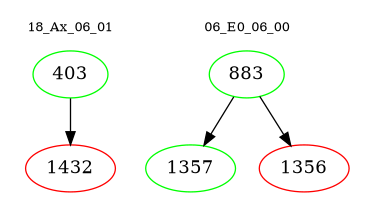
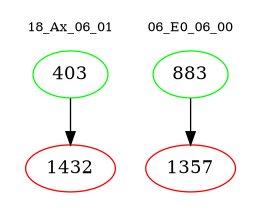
(191, 168) -> (191, 168)
(304, 168) -> none
